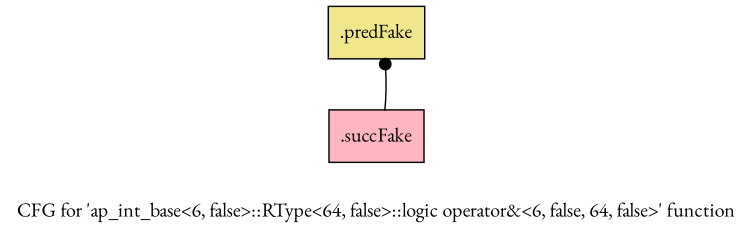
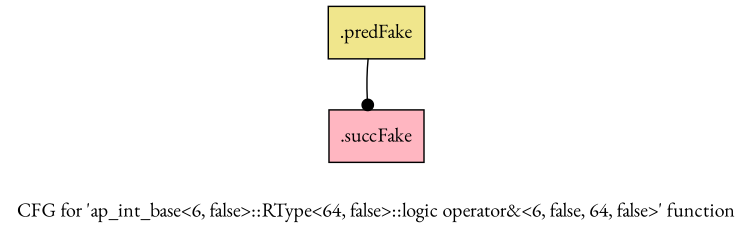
(386, 90) -> (367, 79)
